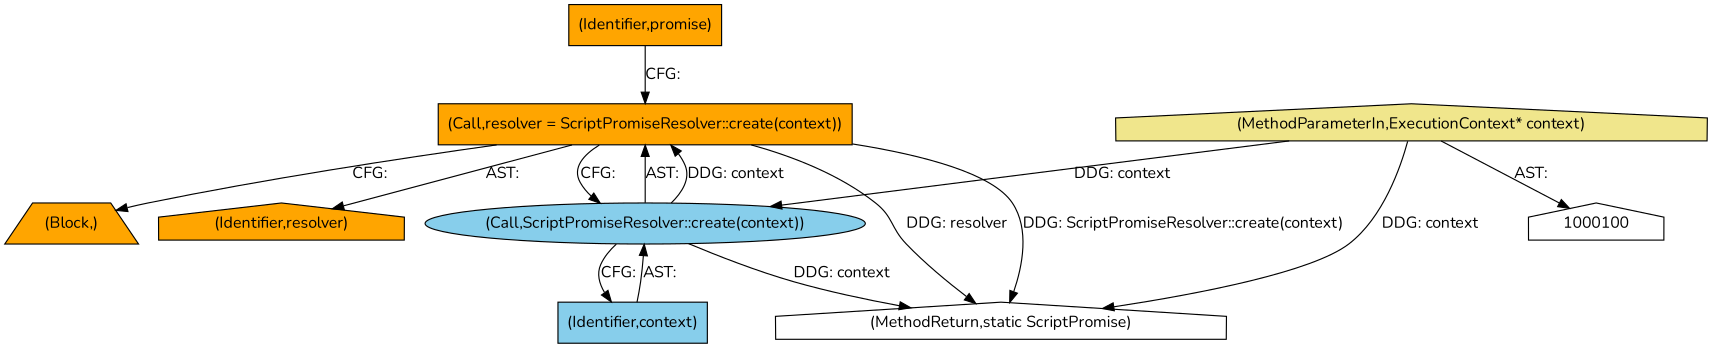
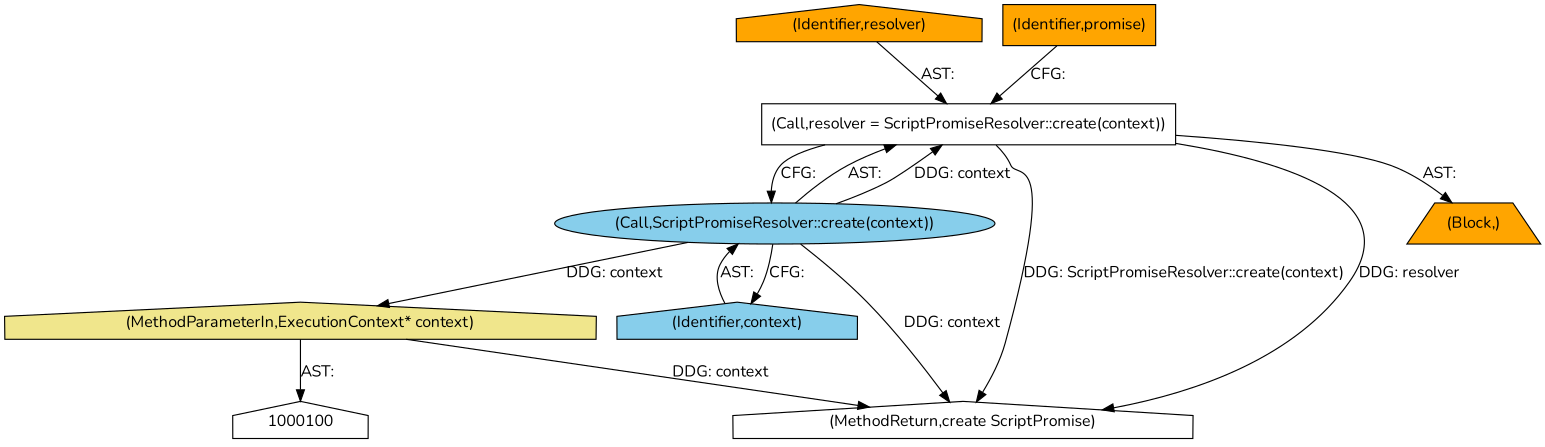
(645, 124) -> (969, 124)
(1035, 173) -> (538, 273)
(372, 174) -> (1442, 174)
(458, 175) -> (907, 69)
(633, 323) -> (737, 323)
(1001, 323) -> (963, 422)
